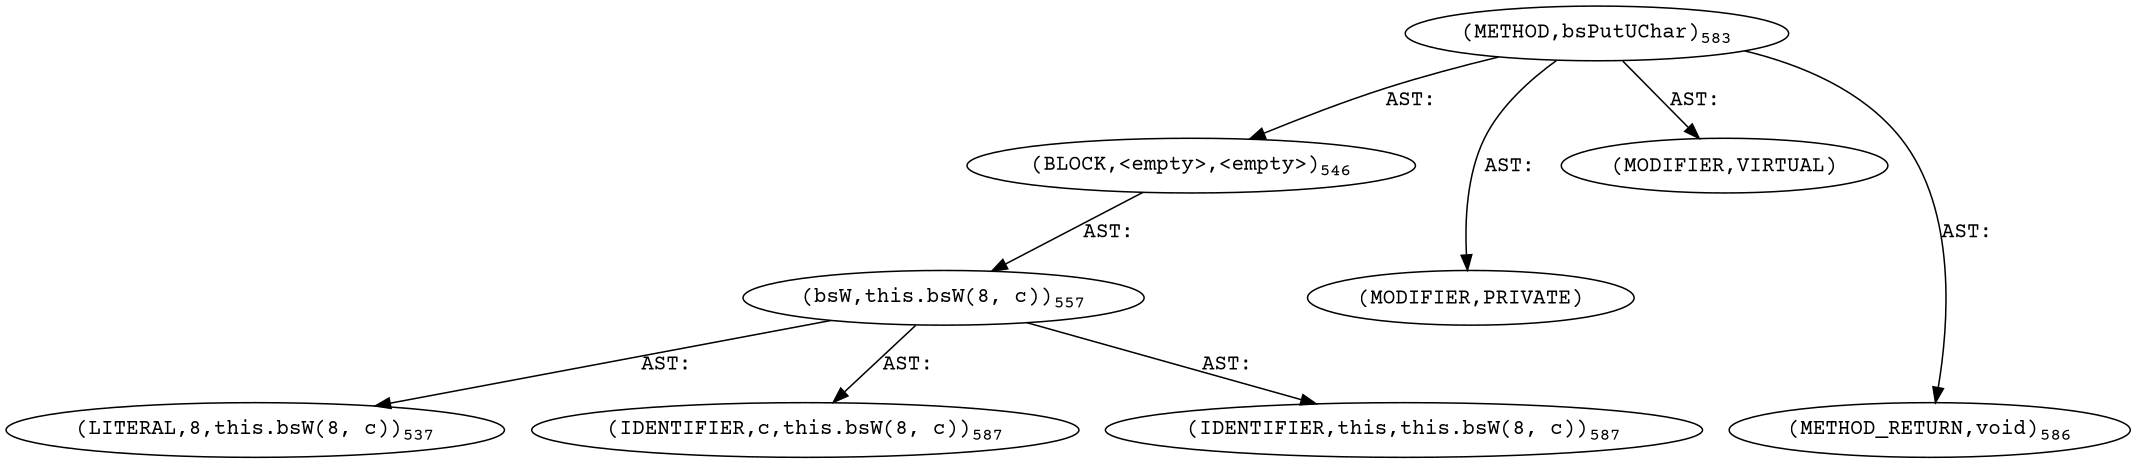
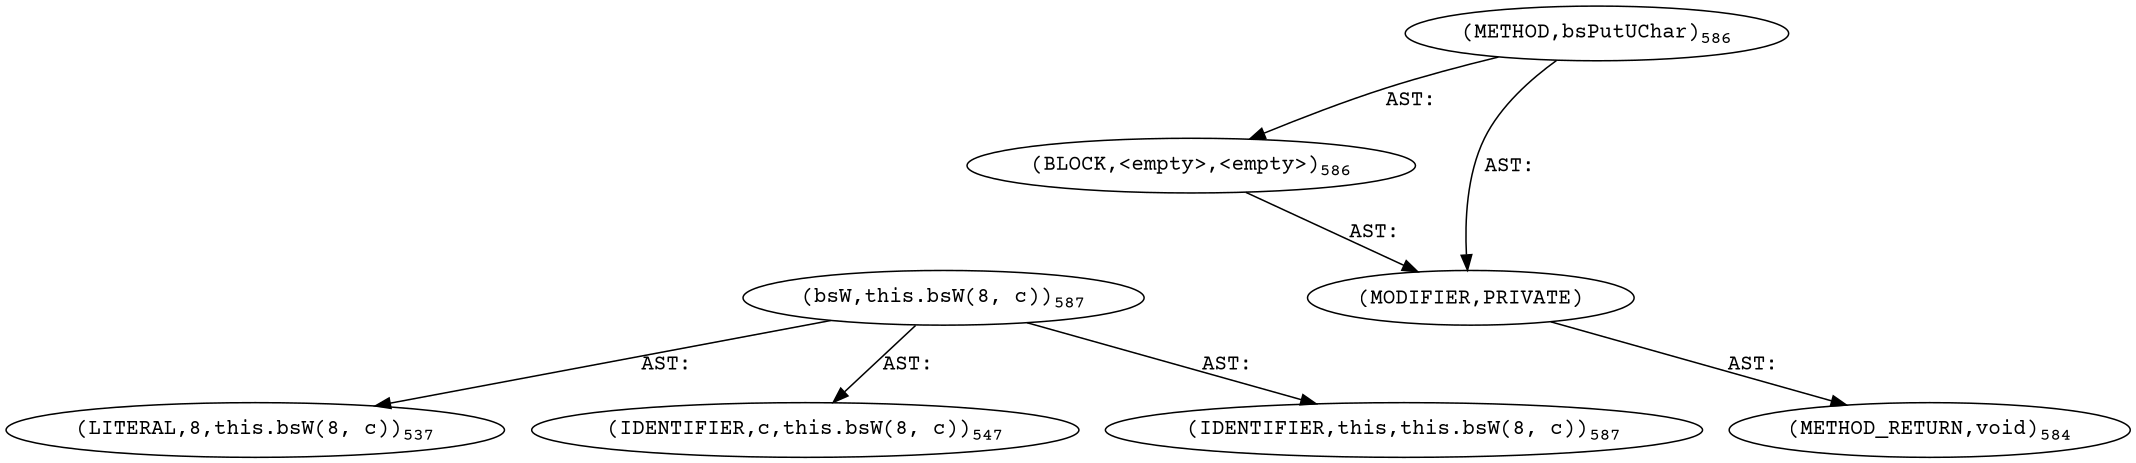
(1716, 31) -> (1716, 31)
(1336, 163) -> (1336, 163)
(1725, 166) -> none
(1921, 171) -> (1691, 361)
(1074, 228) -> (1325, 229)
(1070, 296) -> (1070, 296)
(988, 428) -> (988, 428)
(2056, 428) -> (2056, 428)
